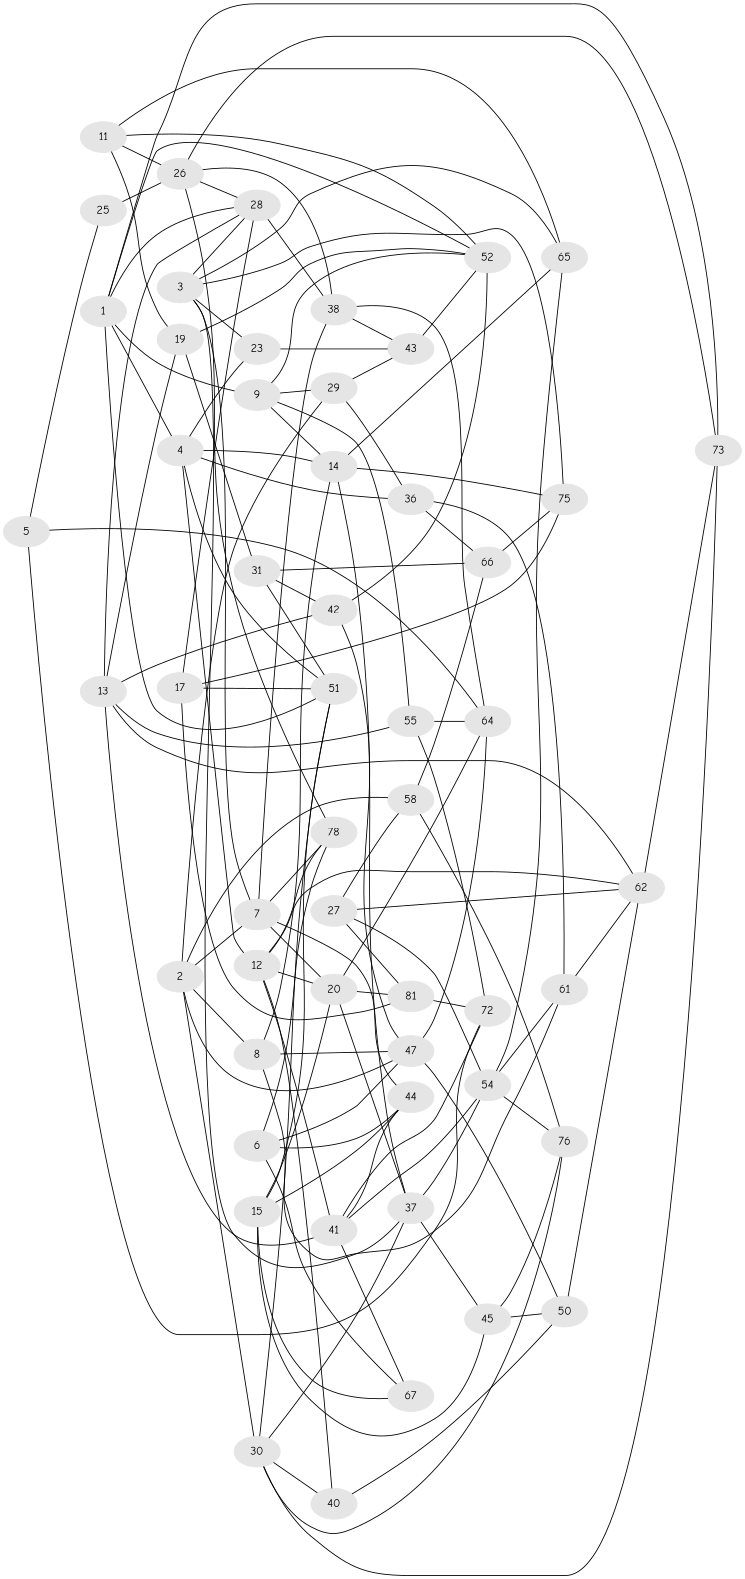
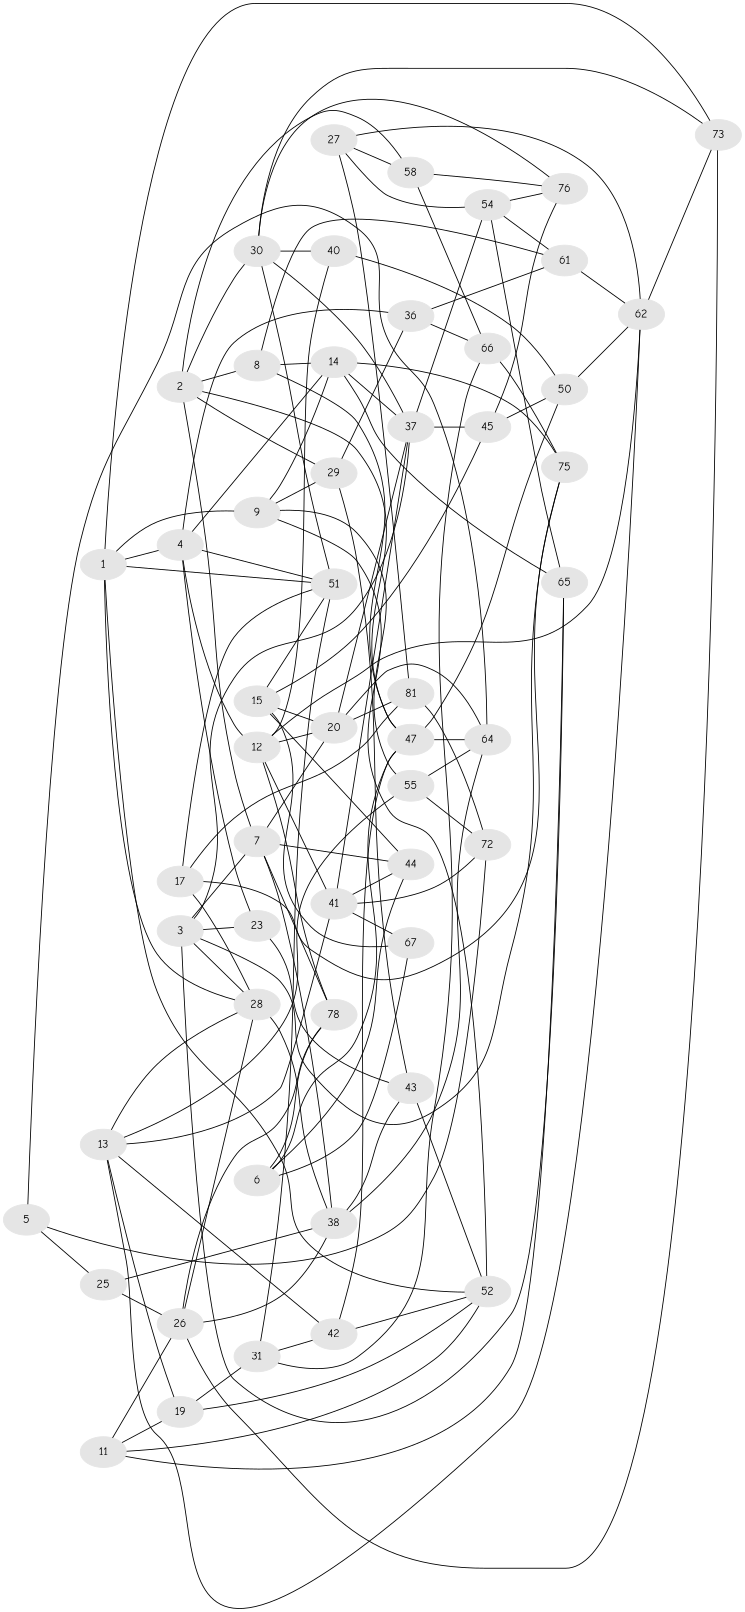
(417, 1163) -> (364, 721)
none -> (219, 1254)
